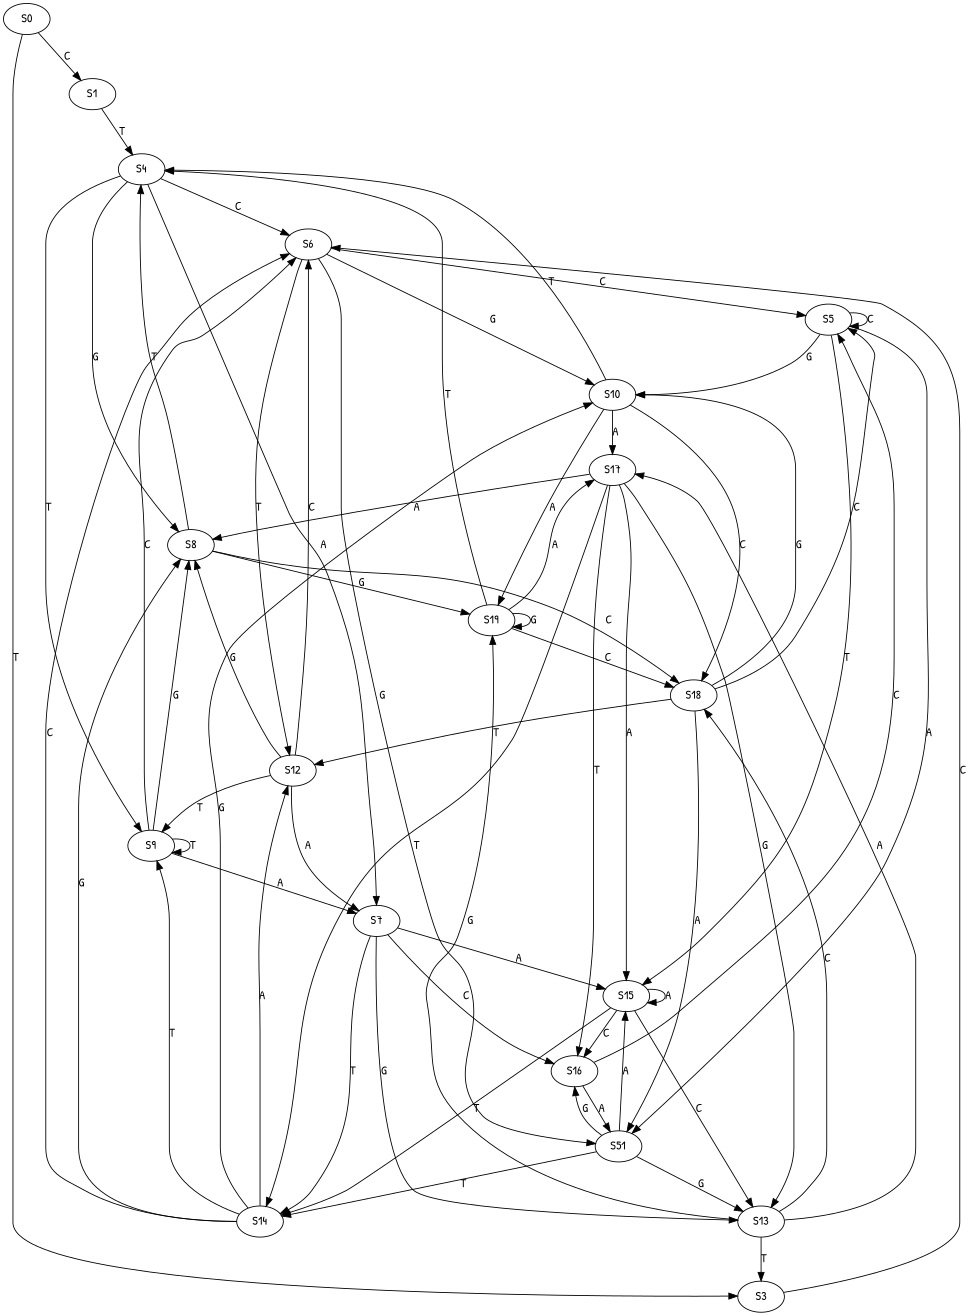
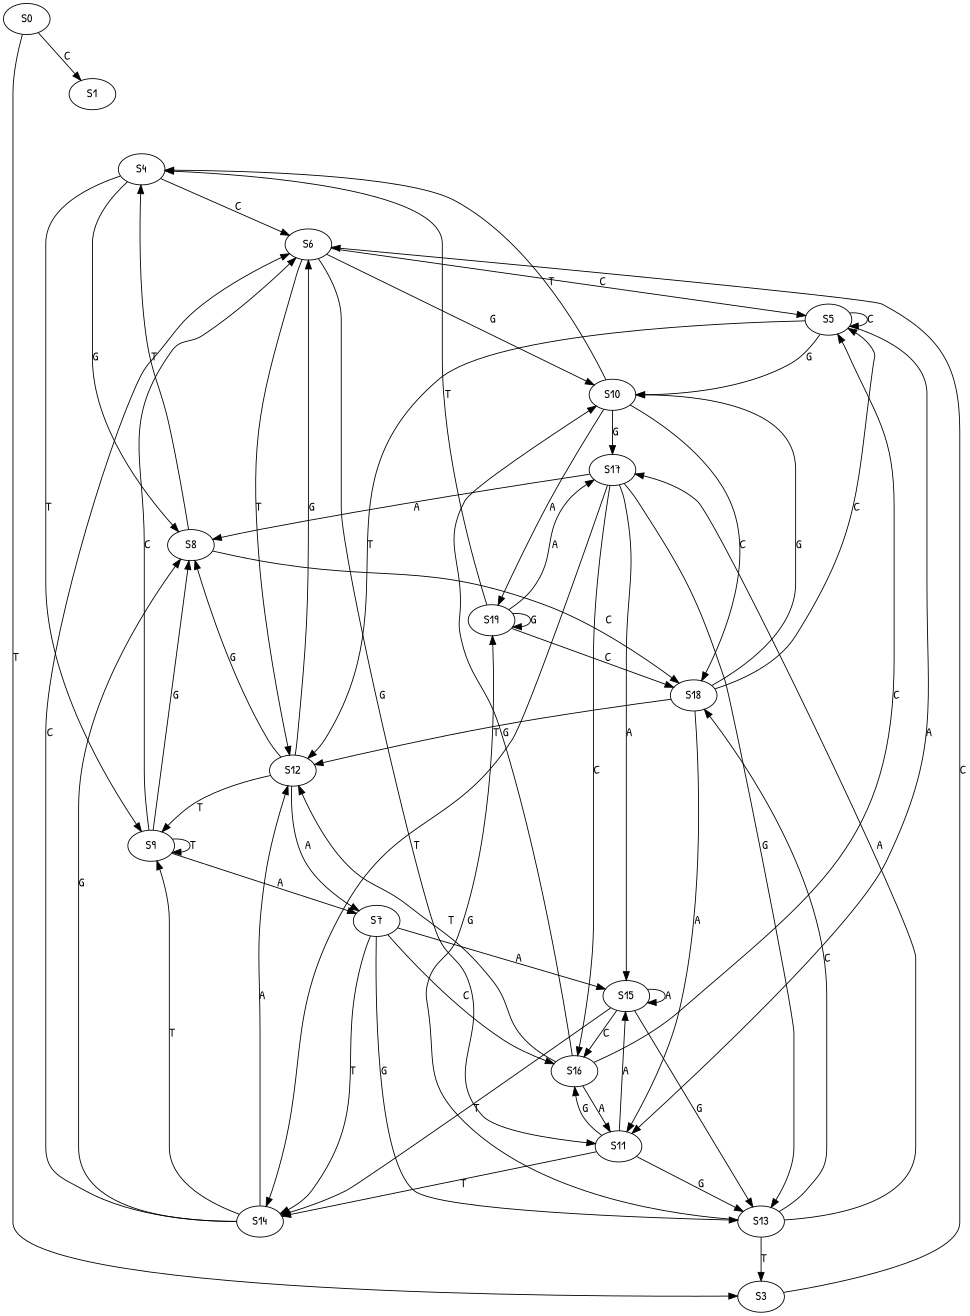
(115, 128) -> none
(616, 432) -> (616, 432)
(312, 508) -> (312, 508)
(300, 531) -> none
(337, 582) -> none
(838, 690) -> (428, 391)
(210, 714) -> (481, 686)
(597, 771) -> (597, 771)
none -> (425, 918)
(699, 1109) -> (699, 1109)
(619, 1146) -> (619, 1146)
